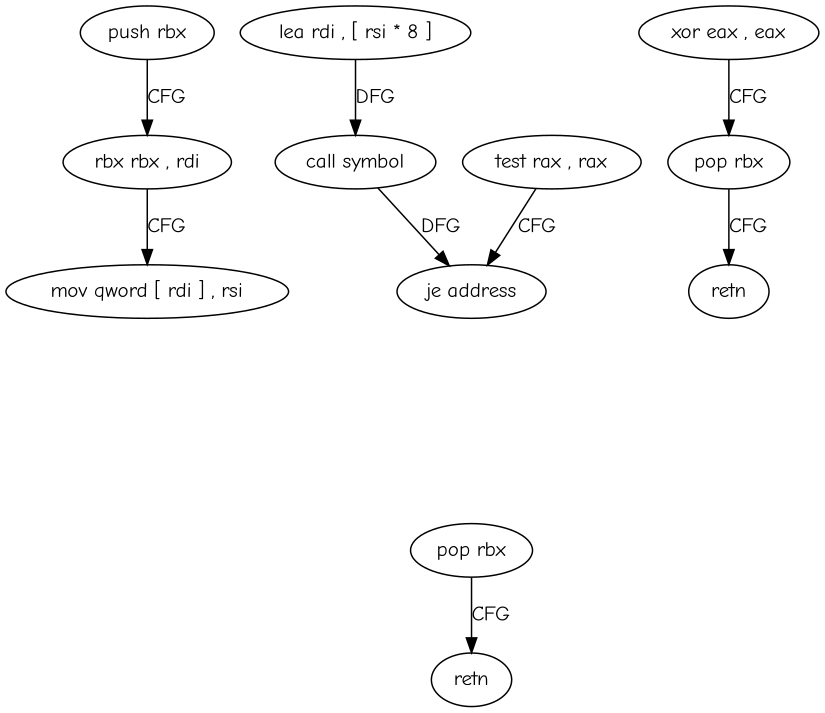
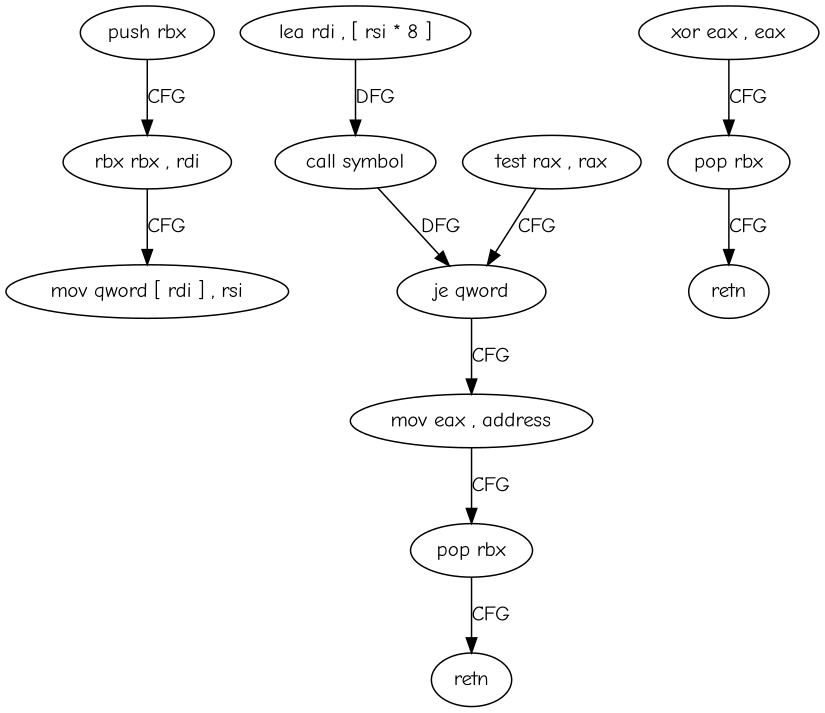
(472, 292) -> (472, 292)
none -> (472, 421)
